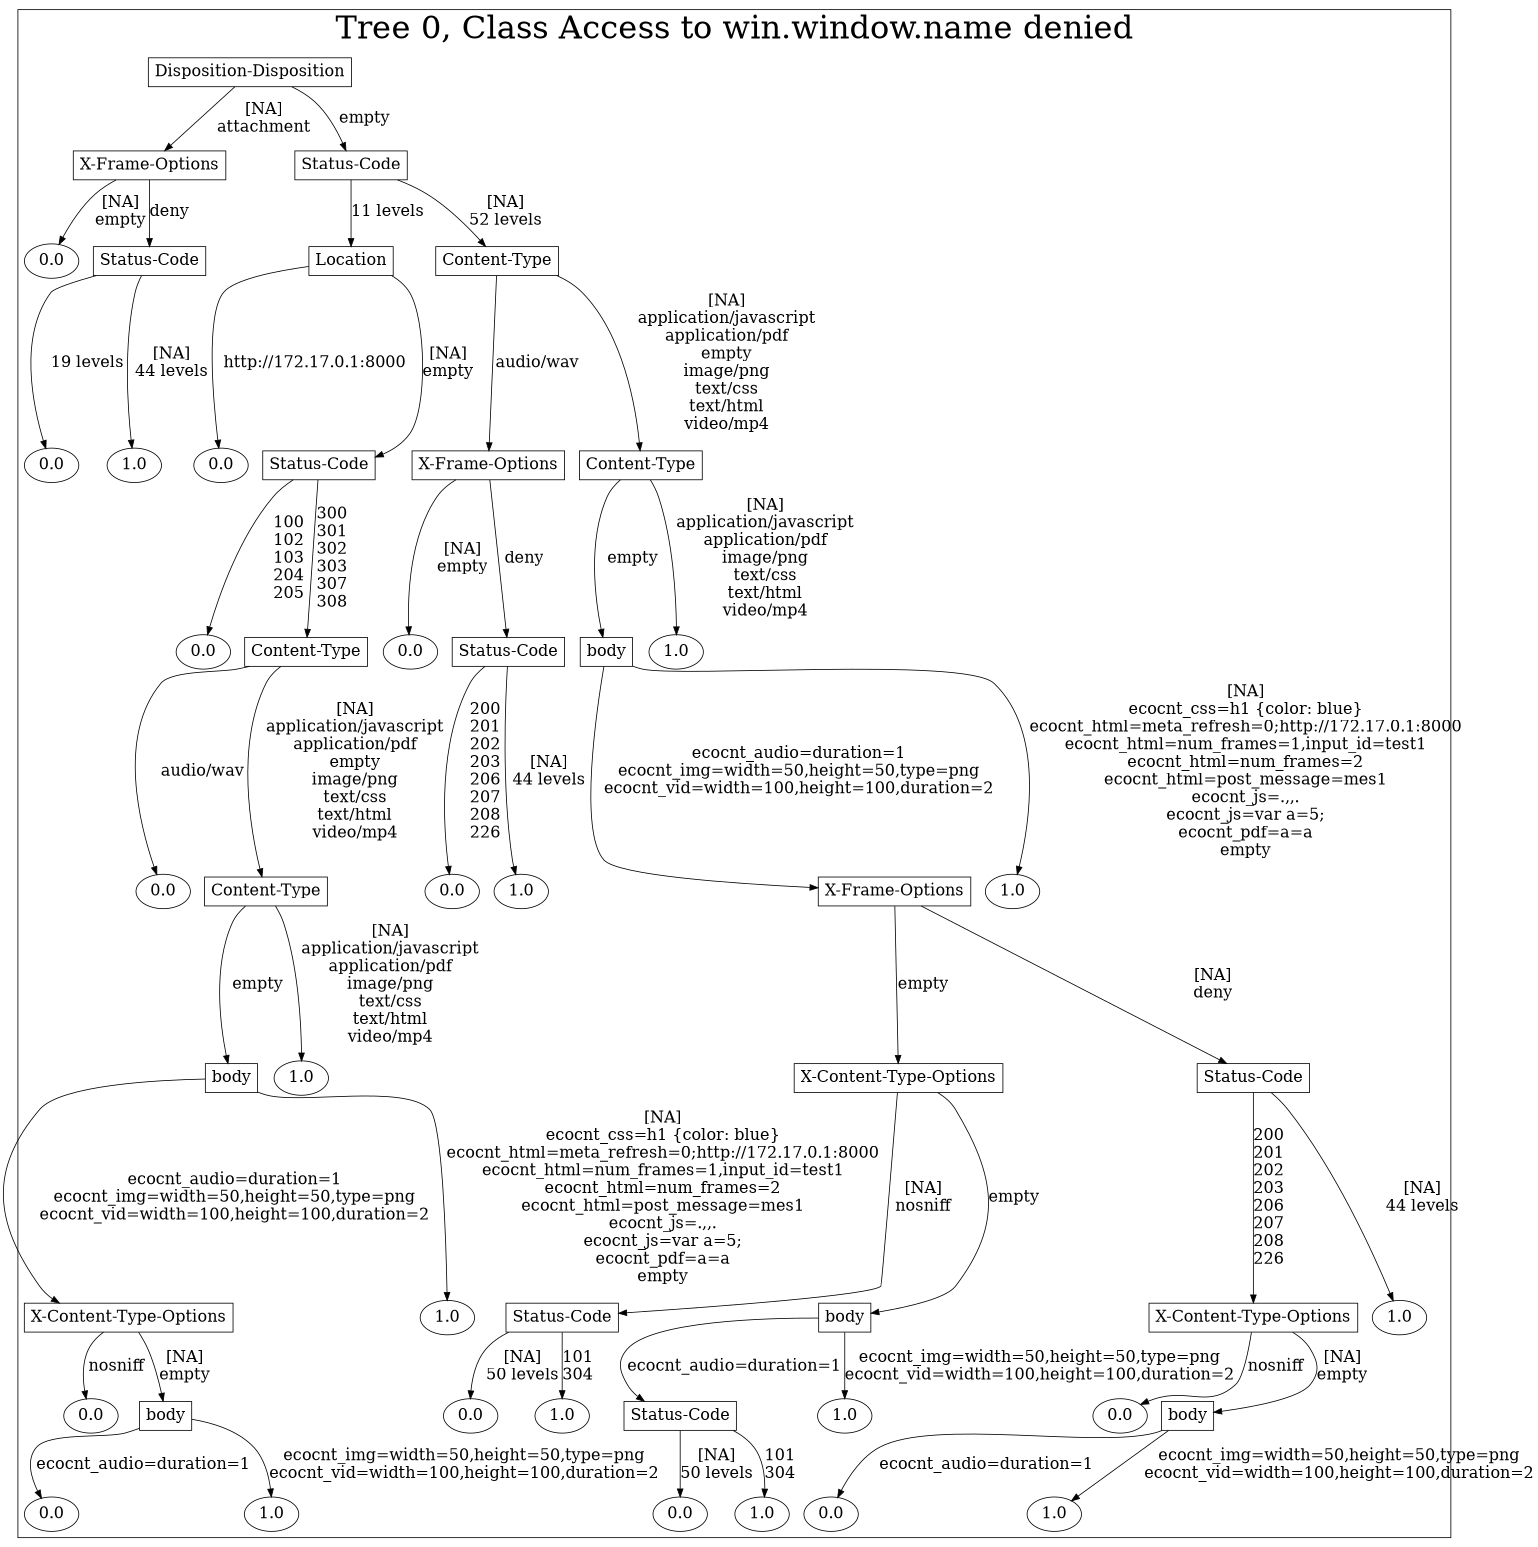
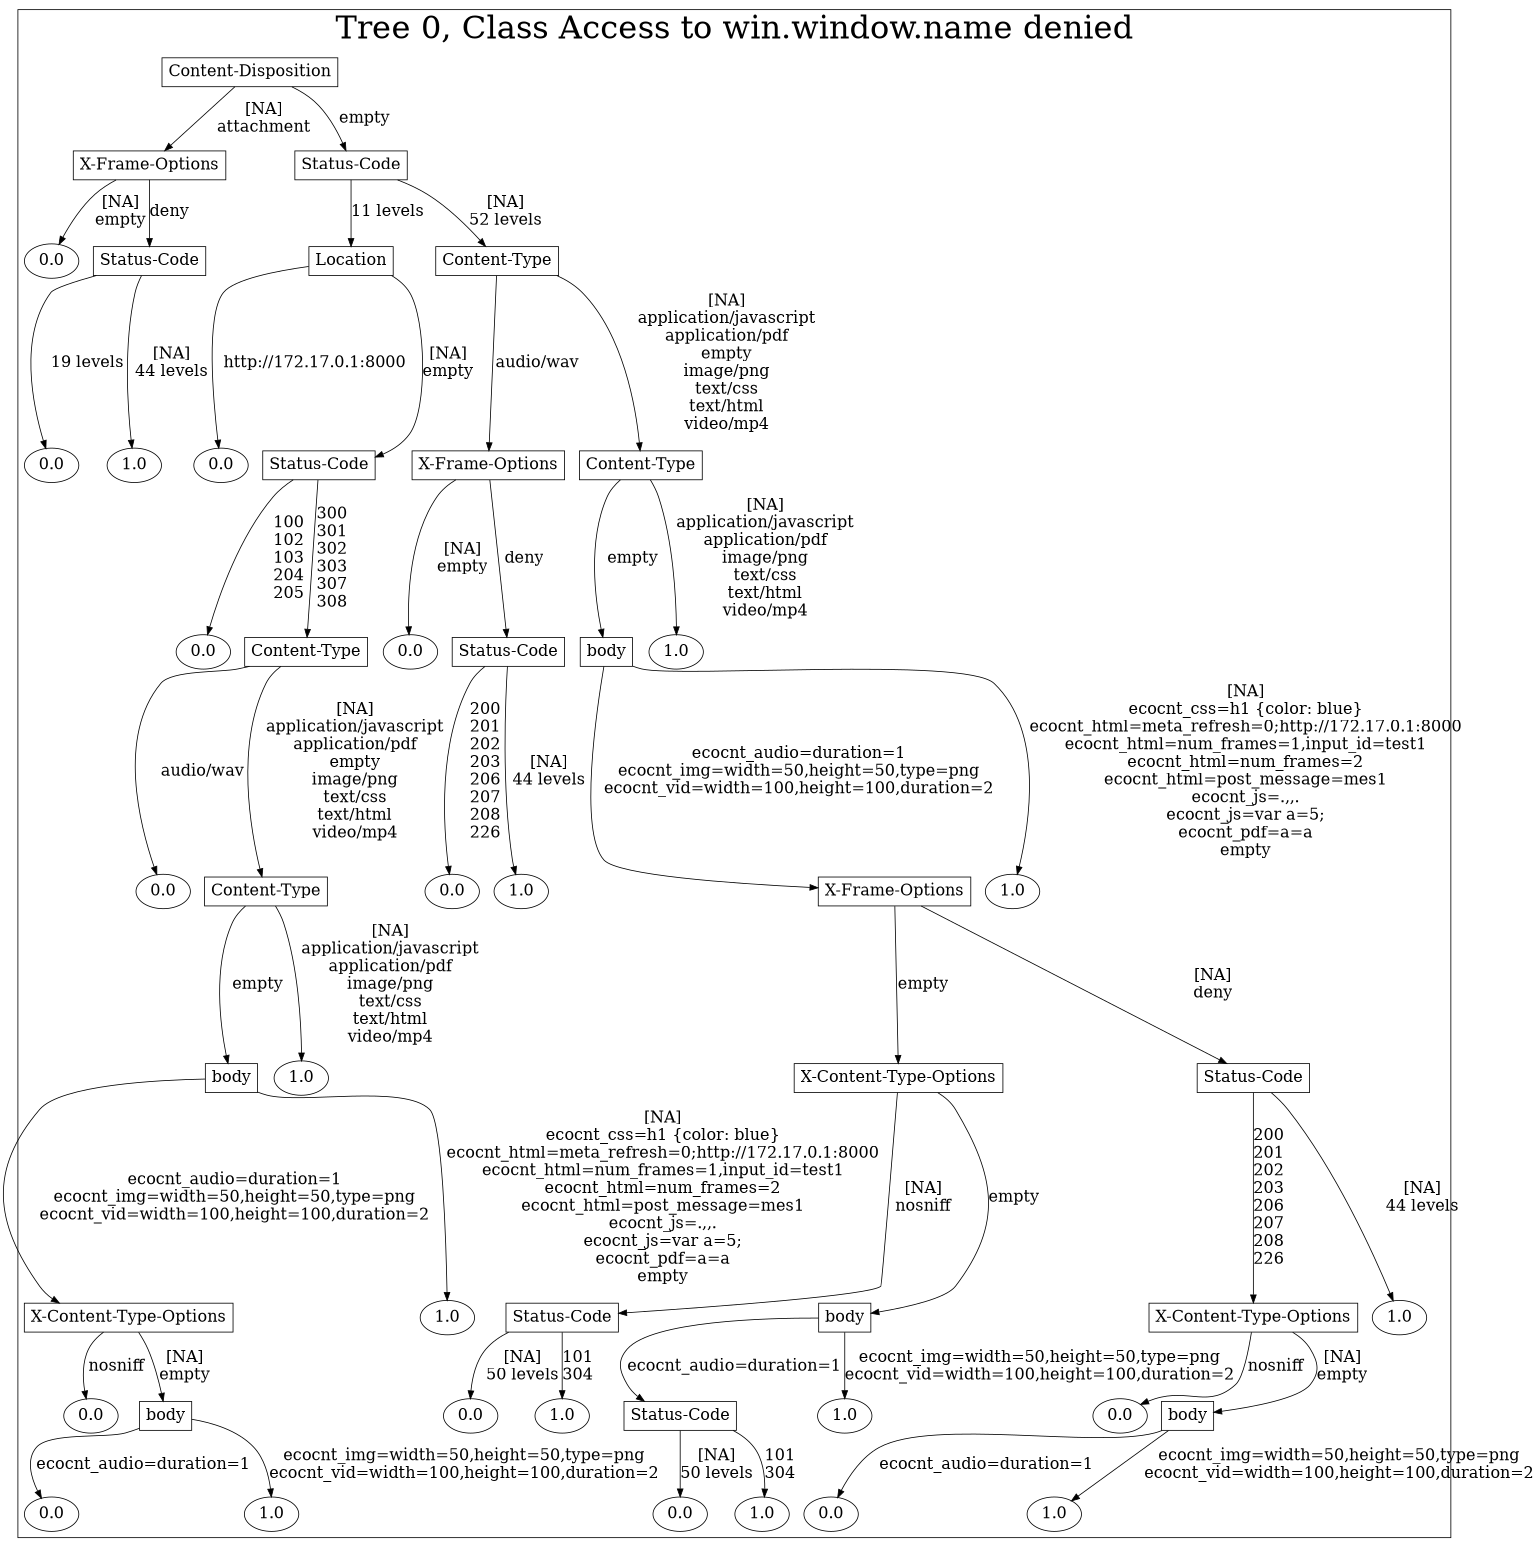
(250, 72) -> (250, 72)
